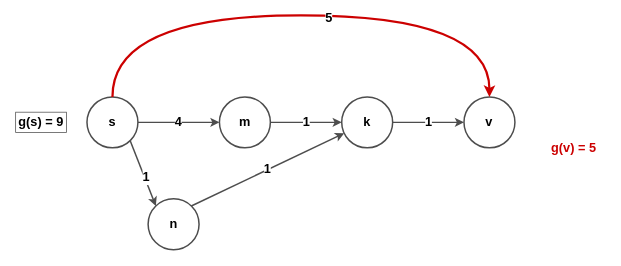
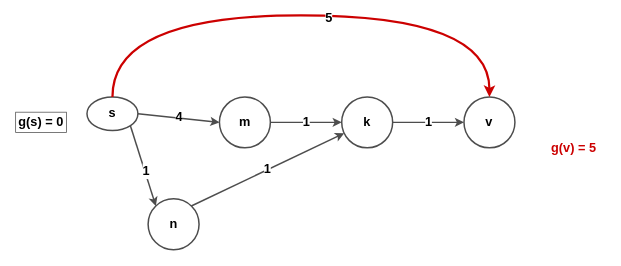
(112, 122) -> (112, 114)
(41, 123) -> (41, 123)
